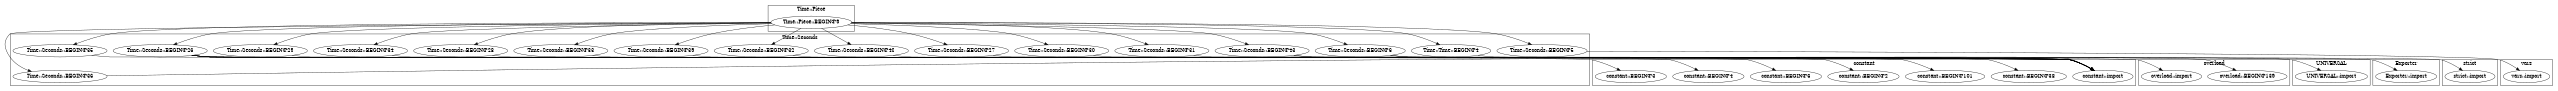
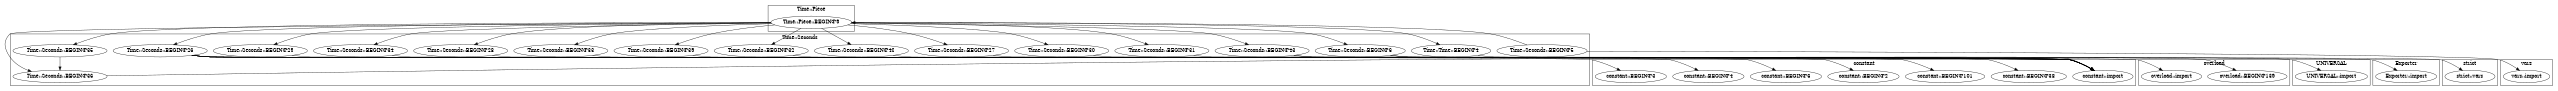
(1327, 26) -> (1344, 27)
(1092, 57) -> (60, 62)
(2470, 77) -> (2470, 77)
